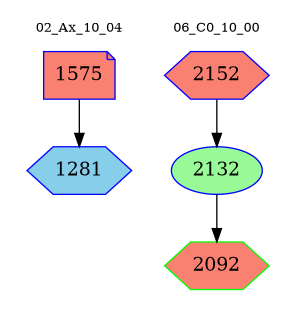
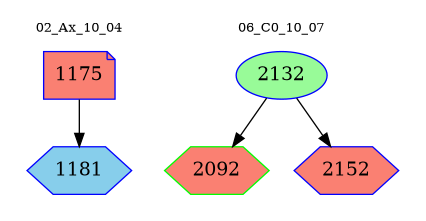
(217, 28) -> (282, 28)
(79, 75) -> (79, 75)
(217, 116) -> (310, 117)
(79, 171) -> (79, 171)
